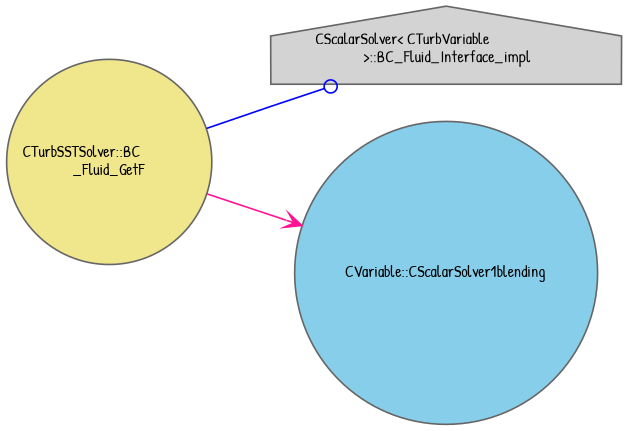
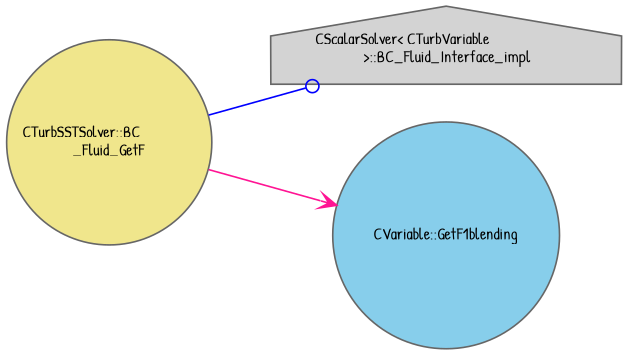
(446, 273) -> (446, 235)
